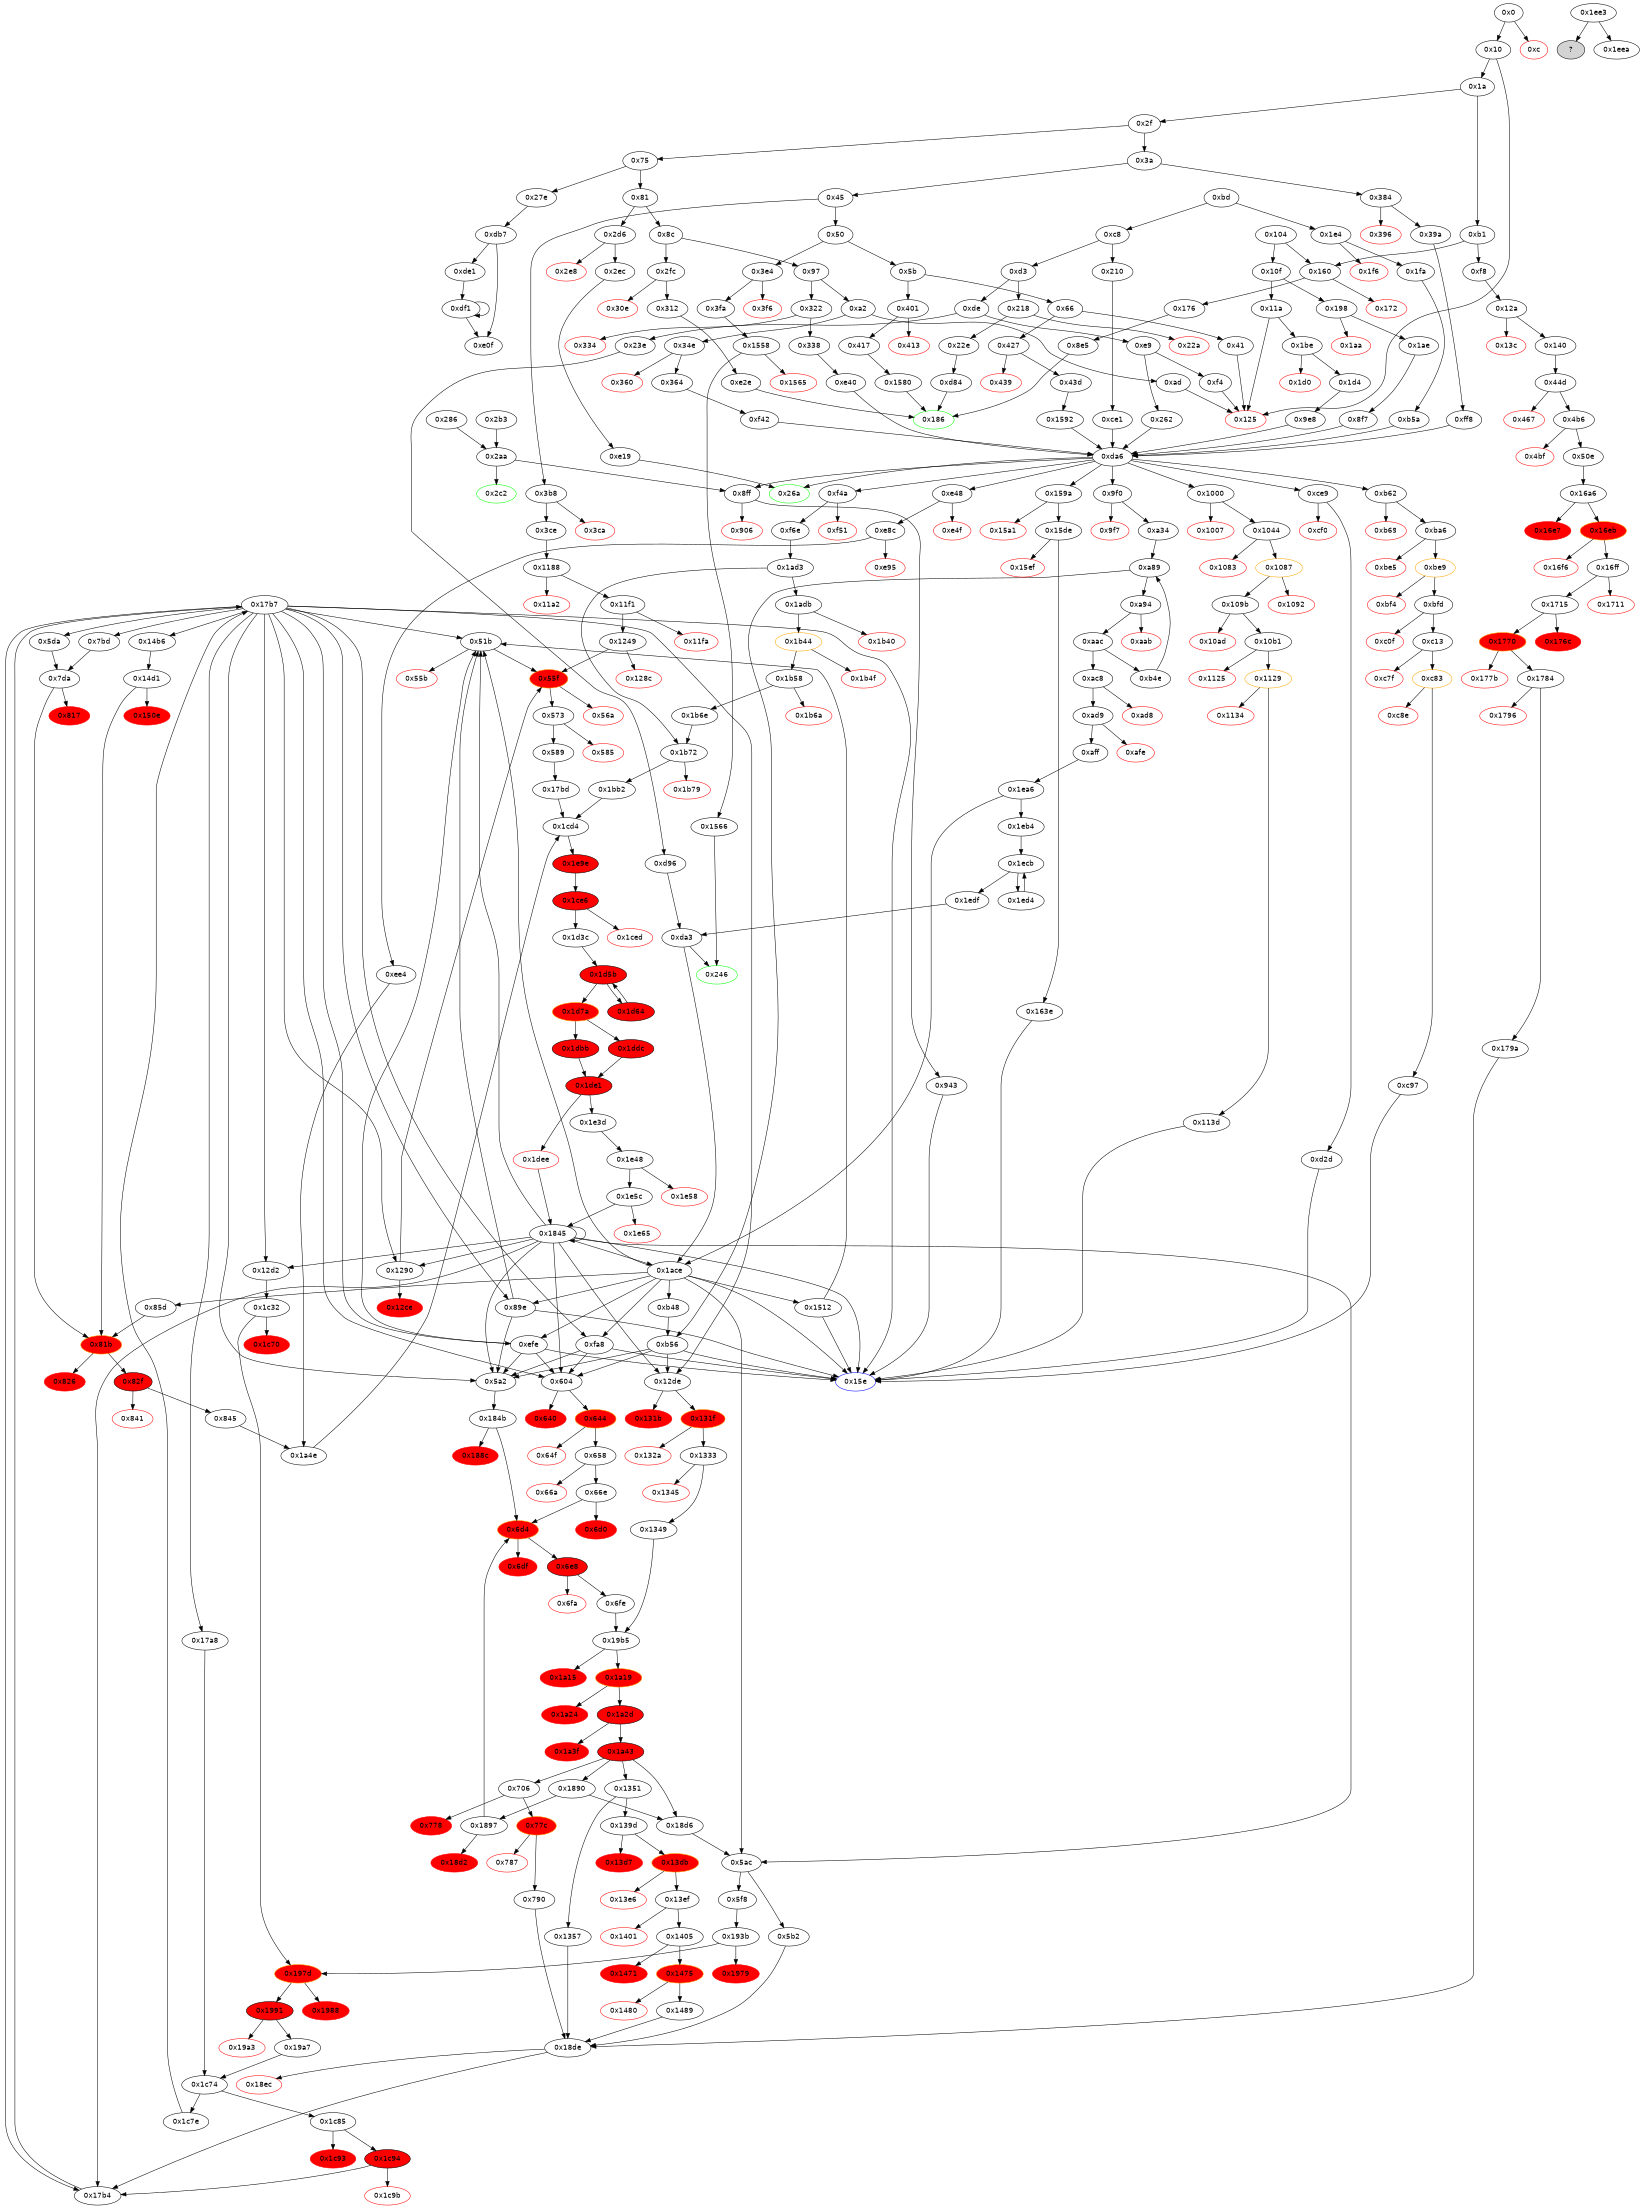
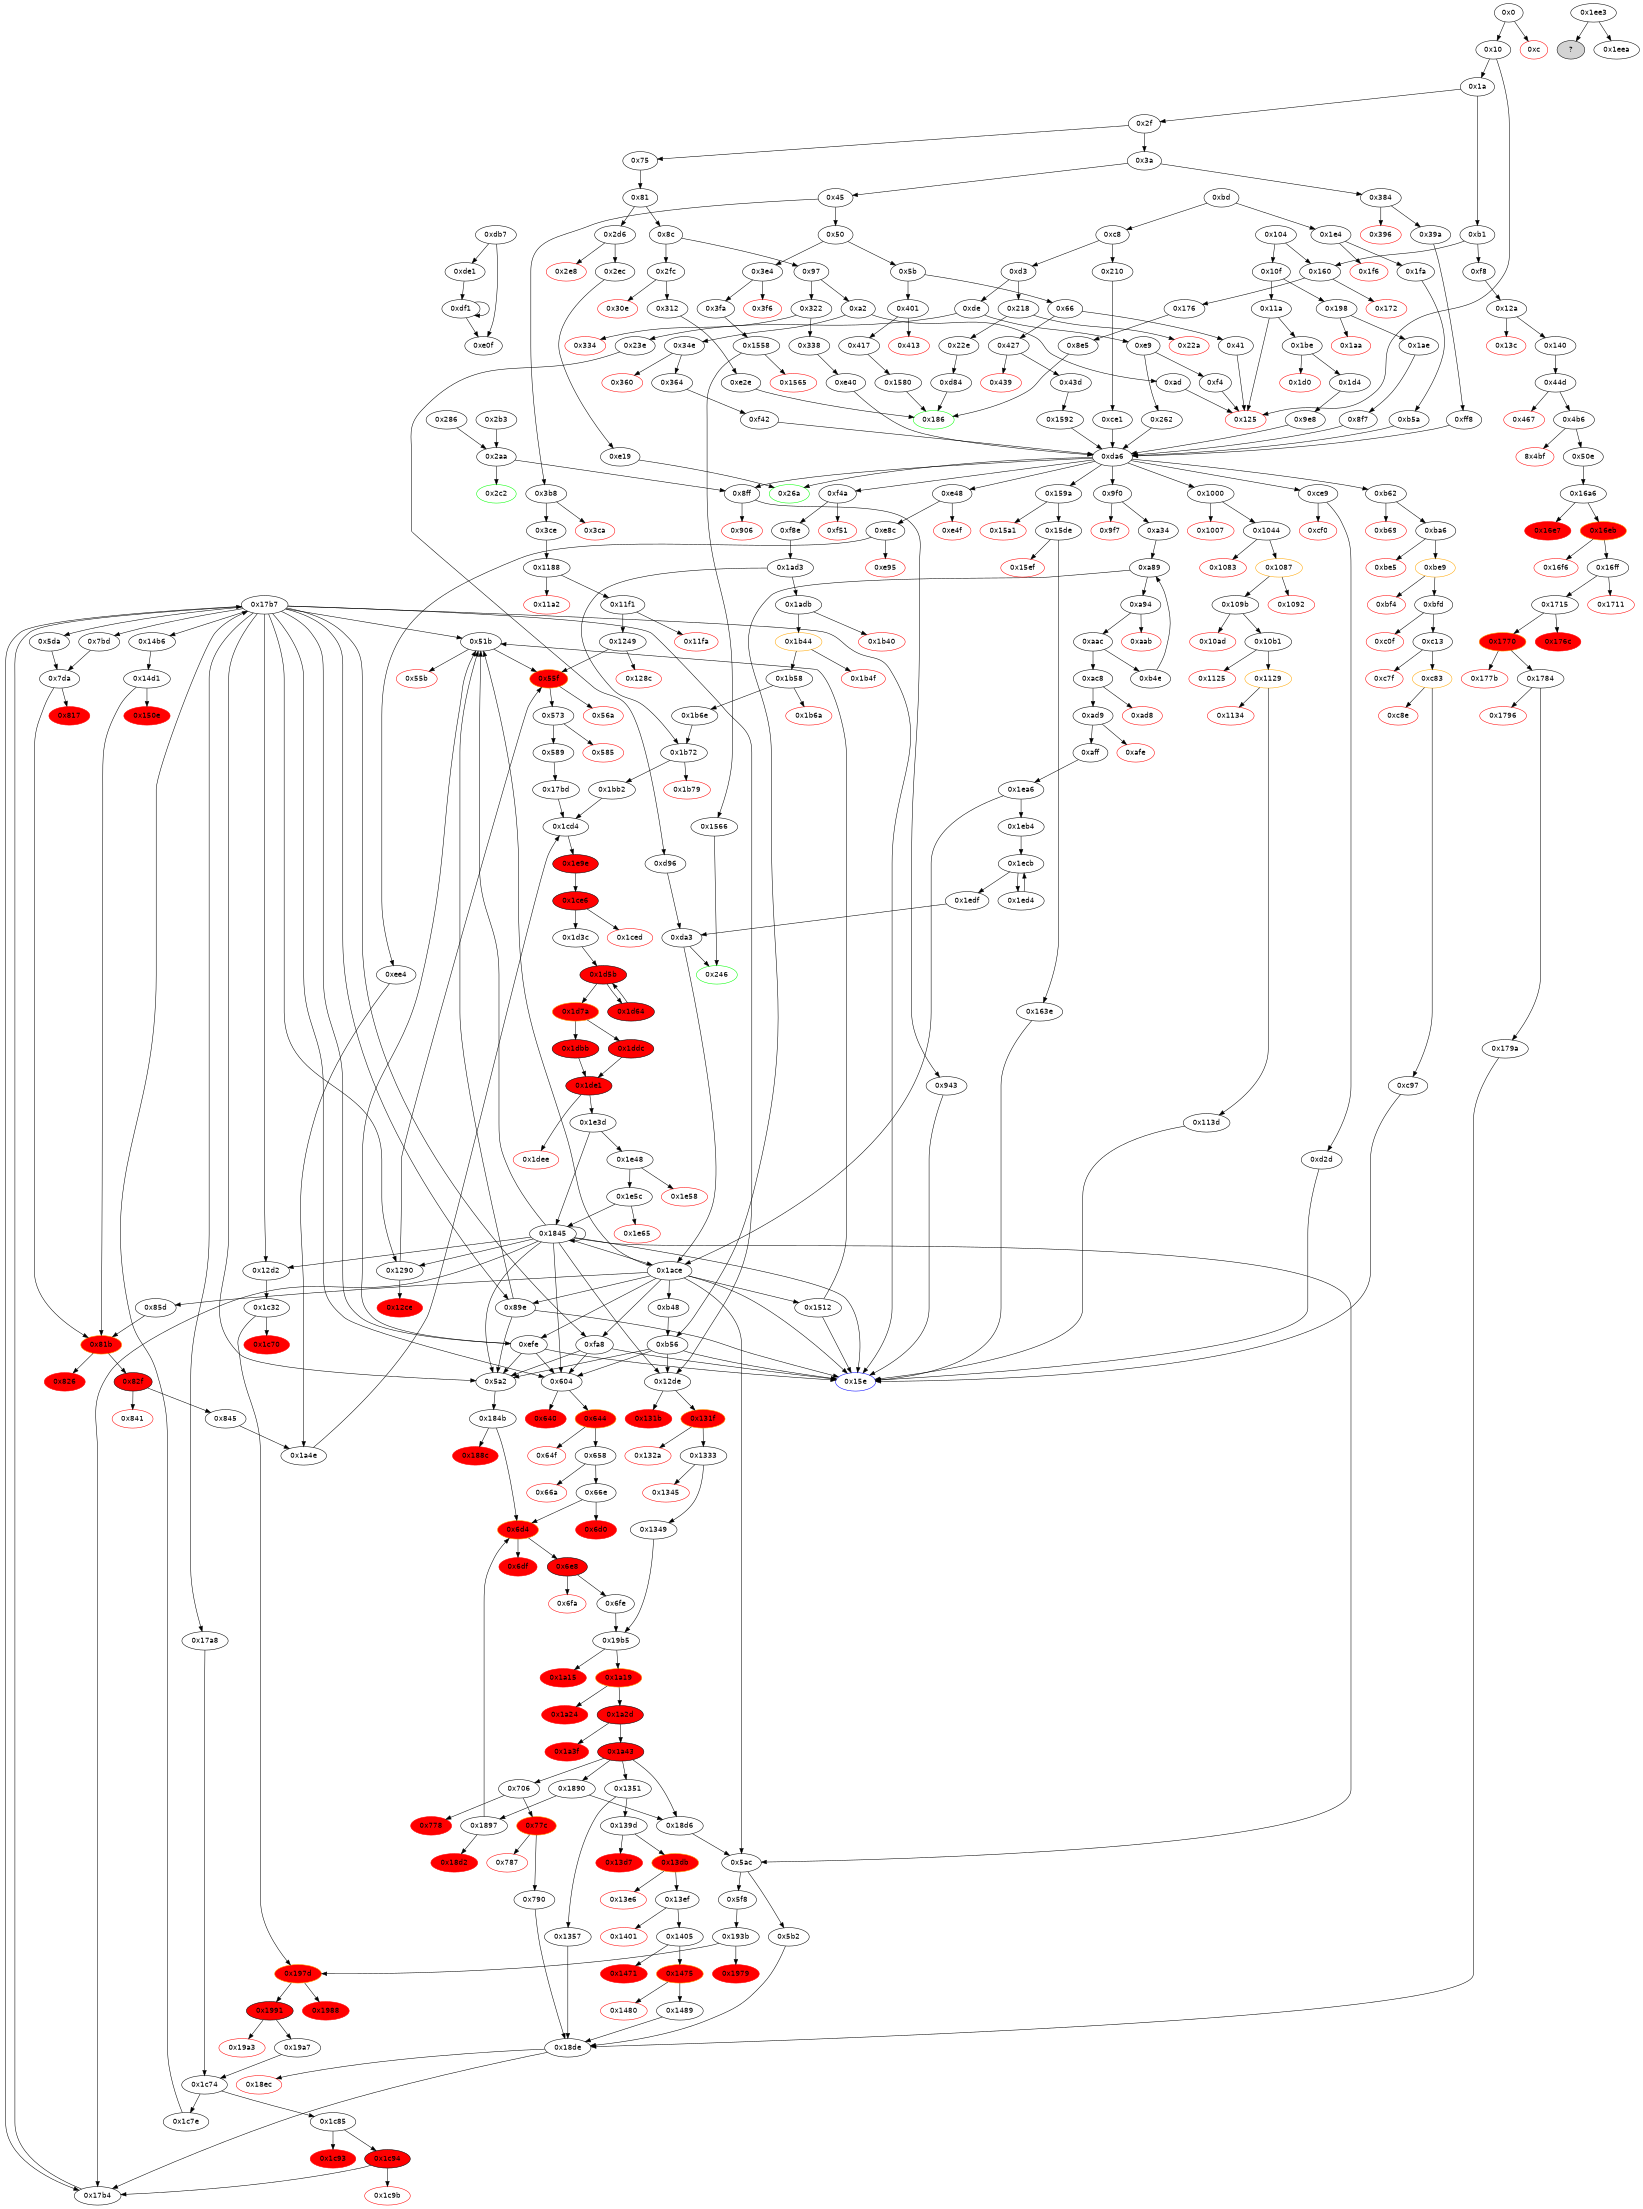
(536, 198) -> none
(1535, 457) -> (1535, 457)
(790, 531) -> (790, 531)
(544, 1194) -> (573, 1178)
